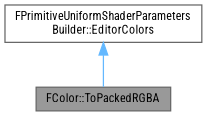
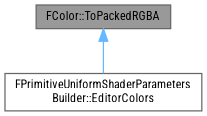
(103, 71) -> (103, 57)
